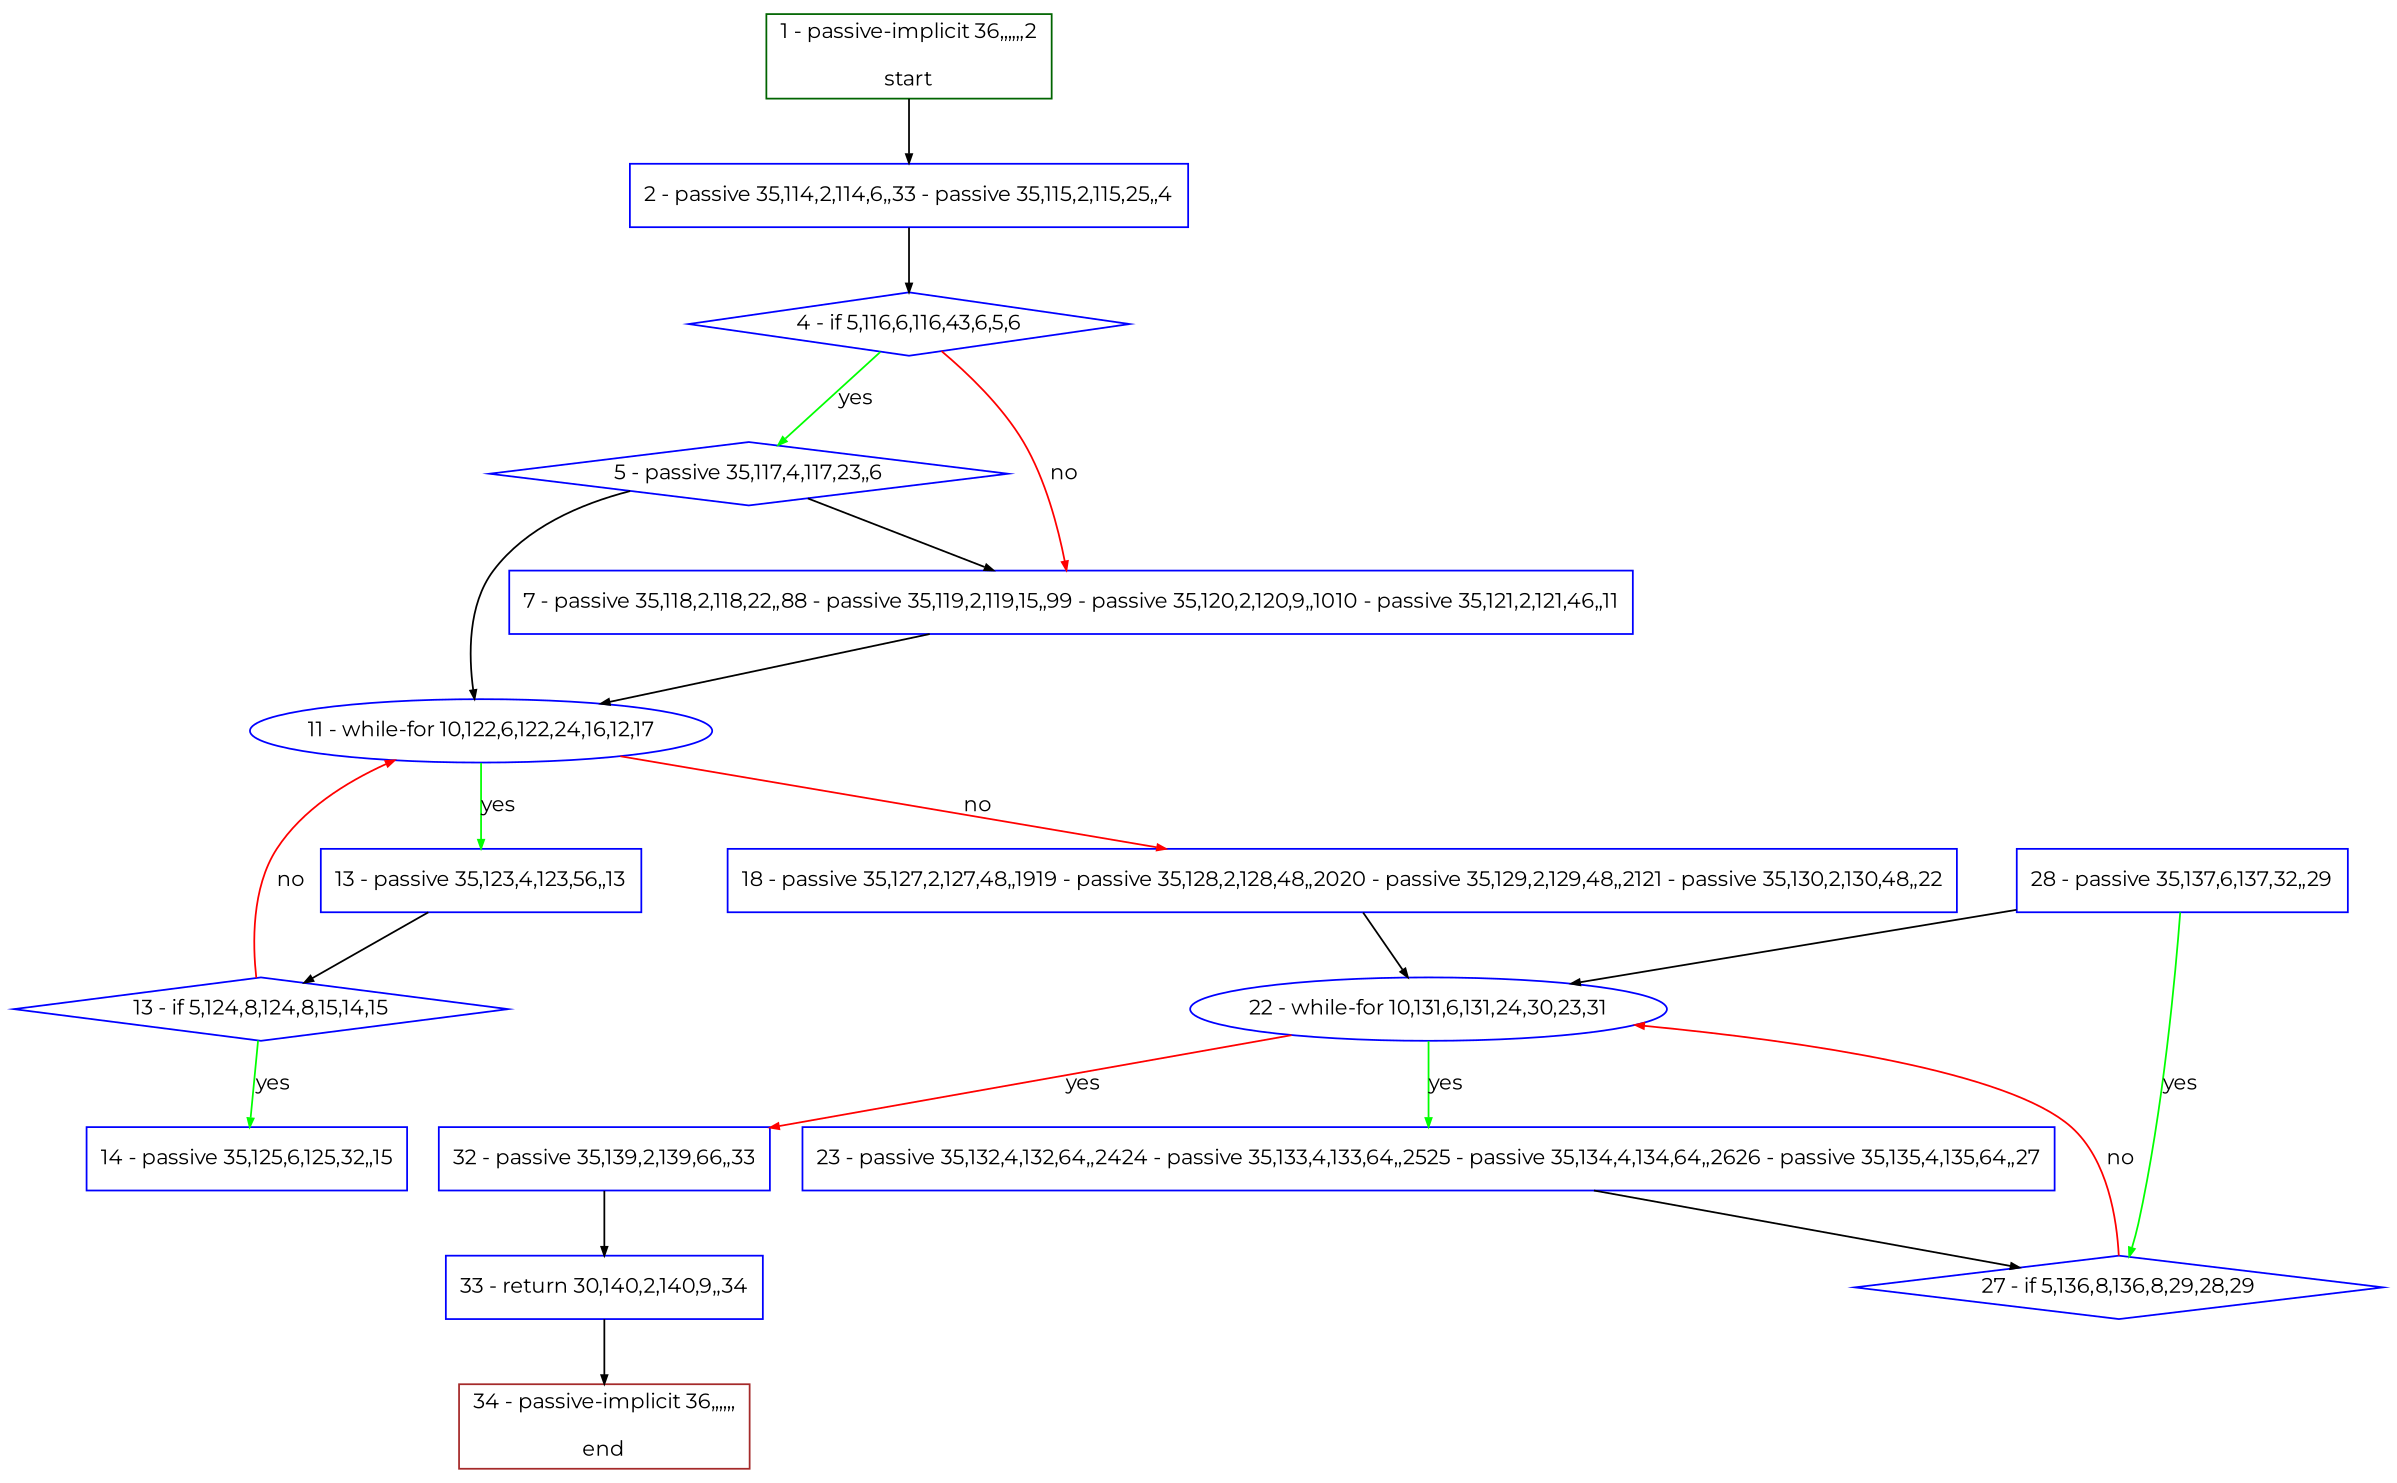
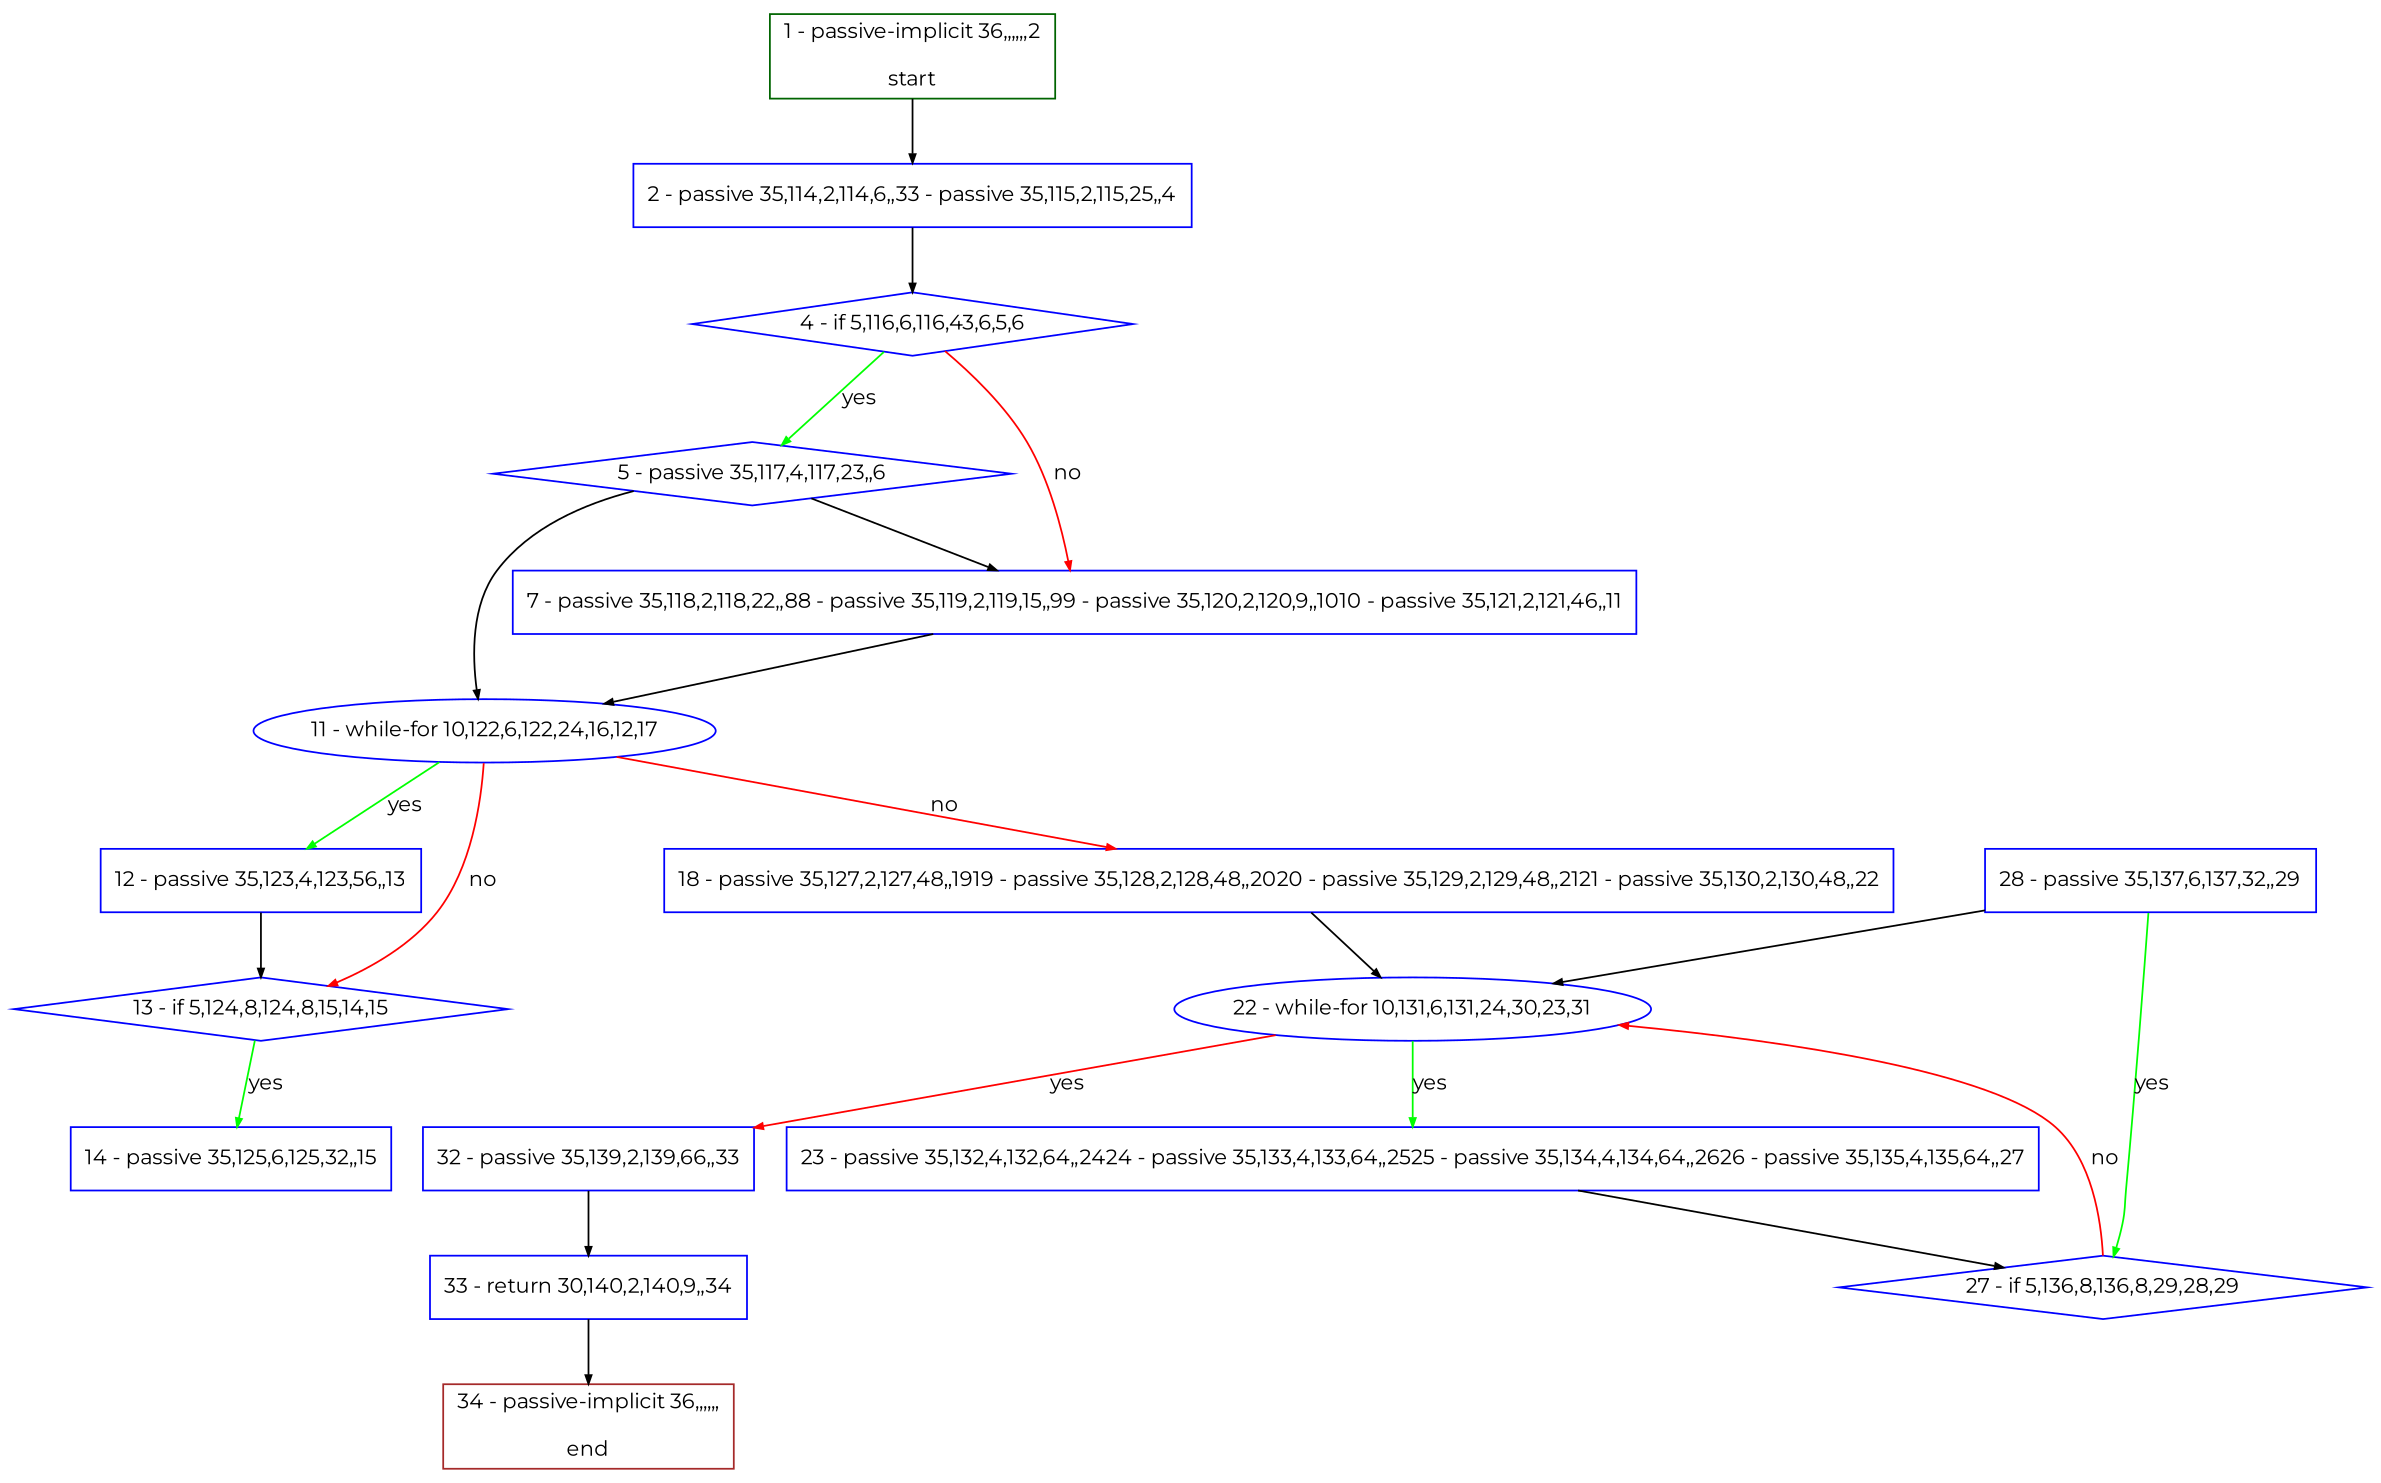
(279, 846) -> (447, 898)
(481, 881) -> (261, 881)
